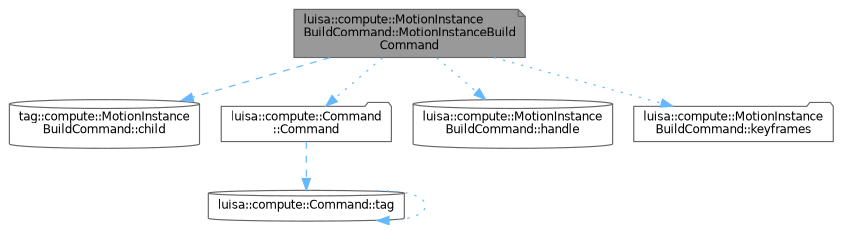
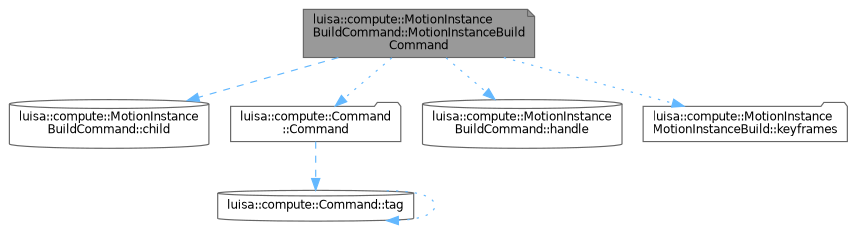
(104, 124) -> (109, 124)
(734, 124) -> (745, 124)
